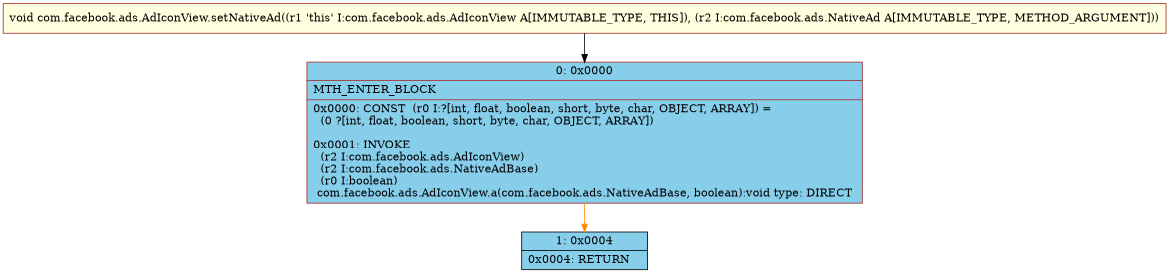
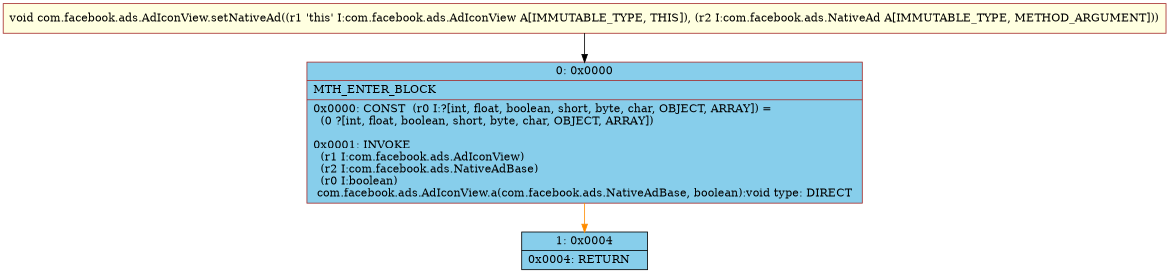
(419, 157) -> (419, 157)
